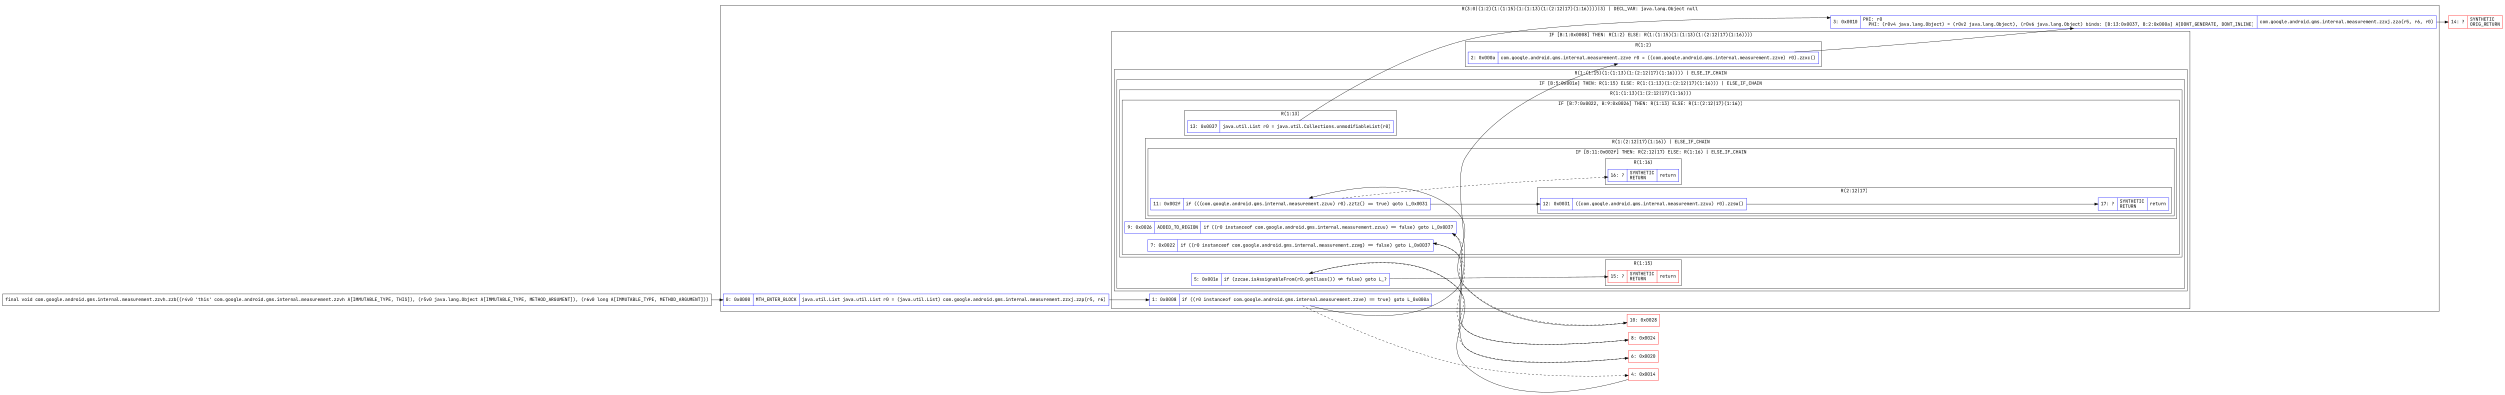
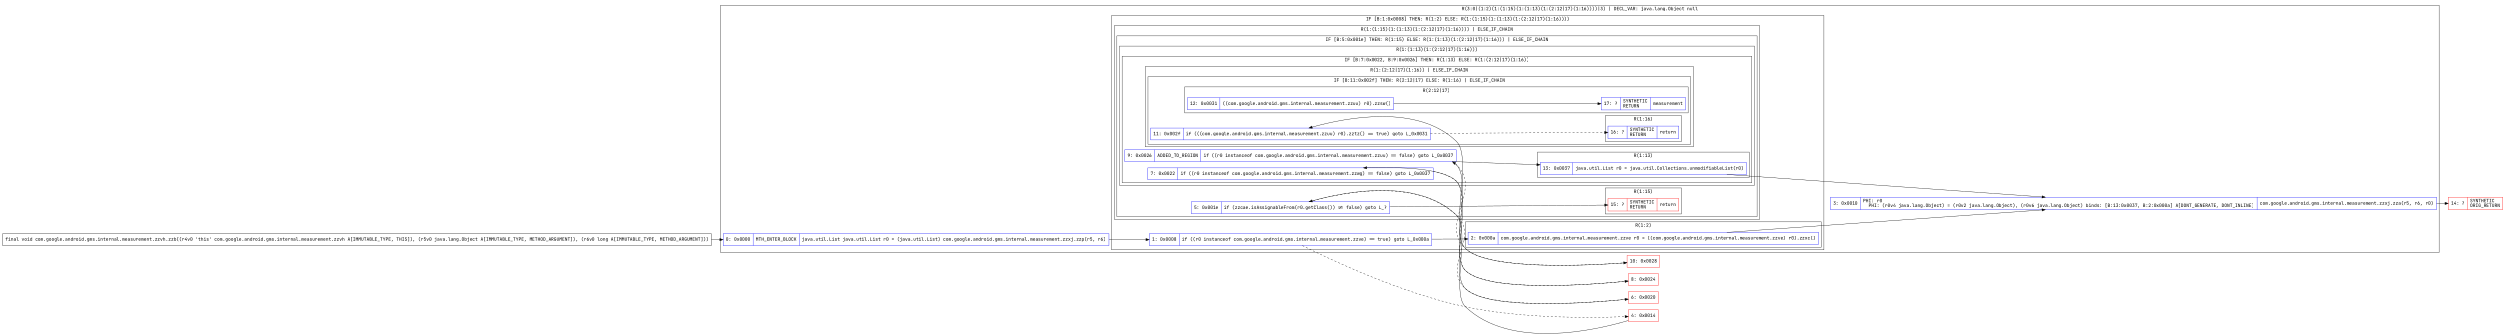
none -> (1495, 163)
(1484, 204) -> none
(2158, 204) -> (1668, 104)
